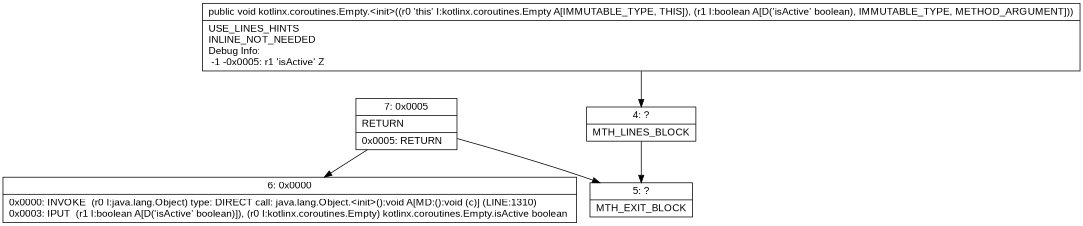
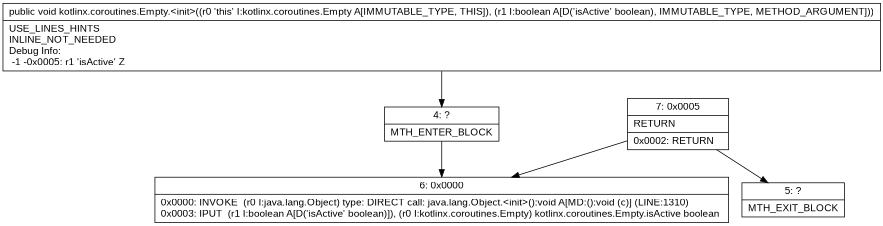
(641, 132) -> (442, 132)
(406, 141) -> (678, 141)
(641, 158) -> (442, 155)
